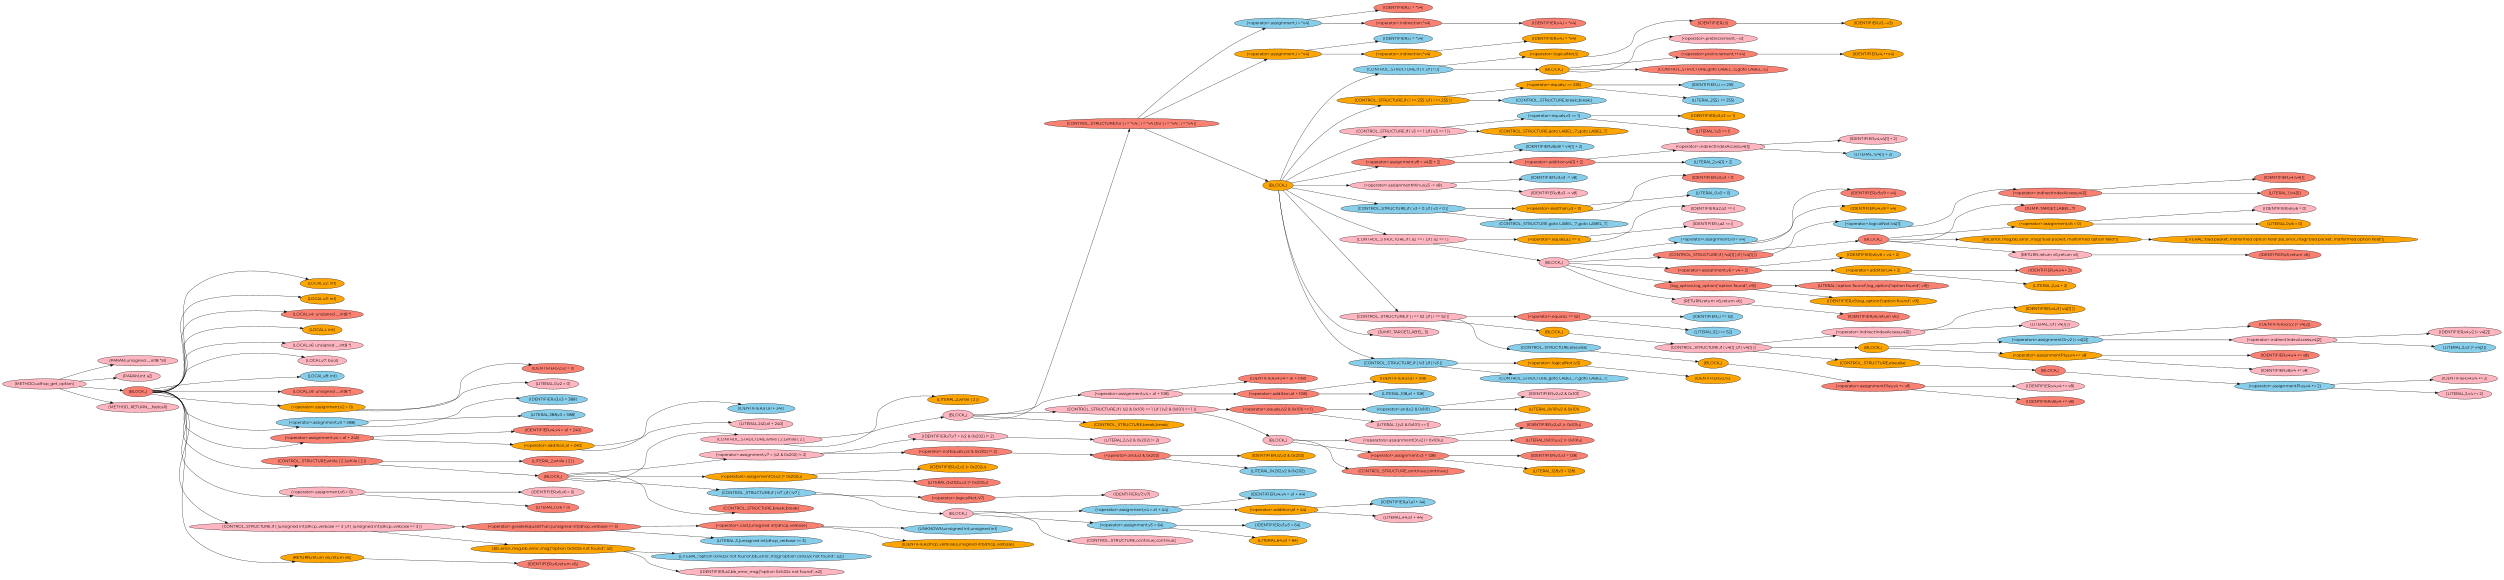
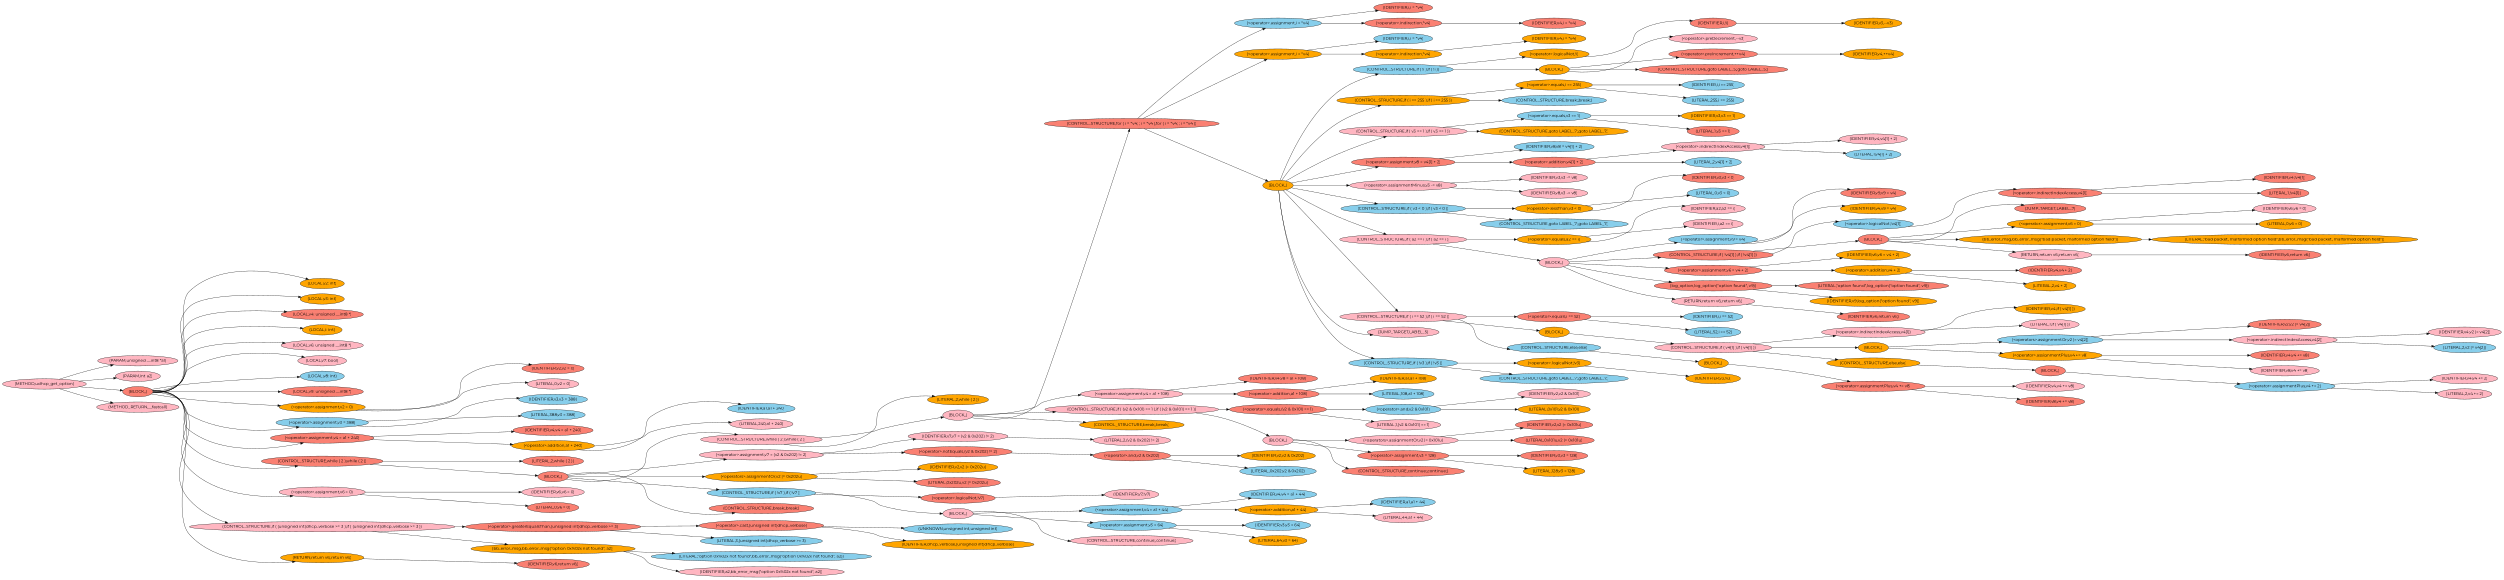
(1554, 178) -> (1554, 178)
(1278, 379) -> (1278, 379)
